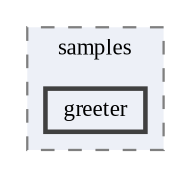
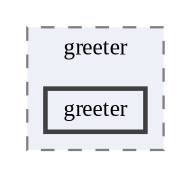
(95, 49) -> (95, 49)
